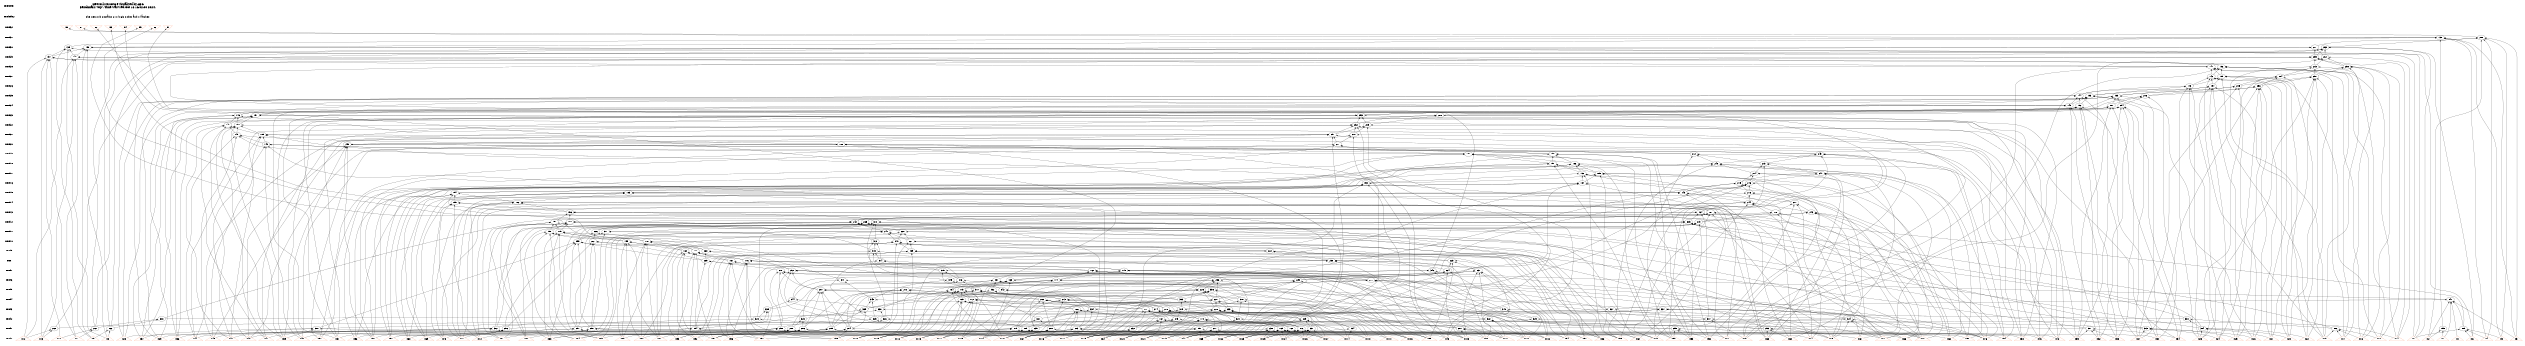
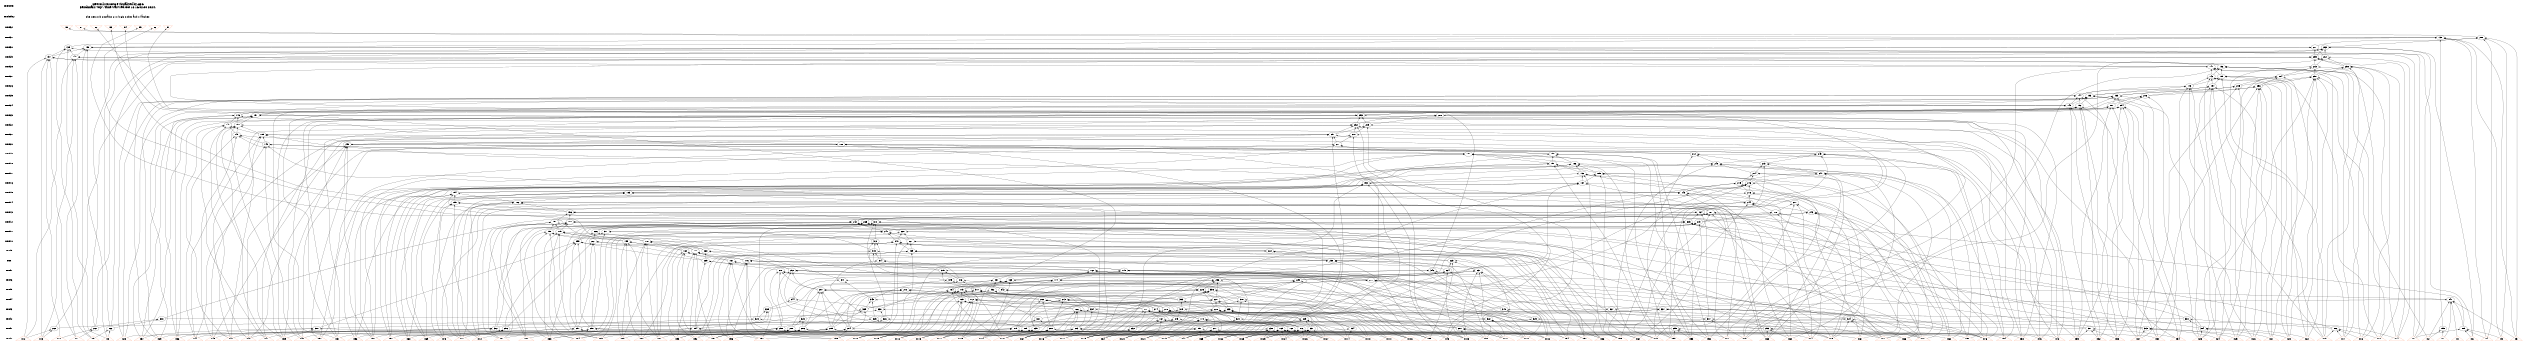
(2435, 176) -> (2364, 206)
